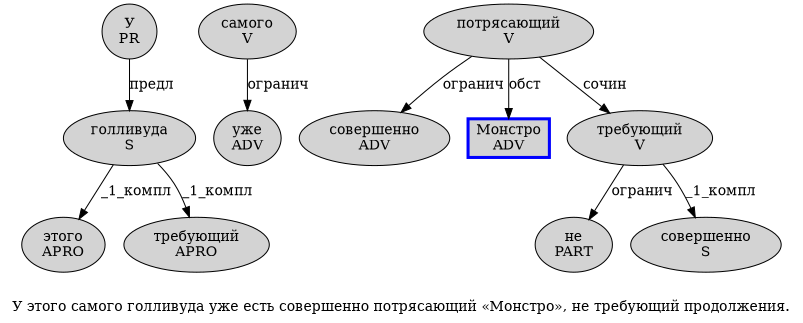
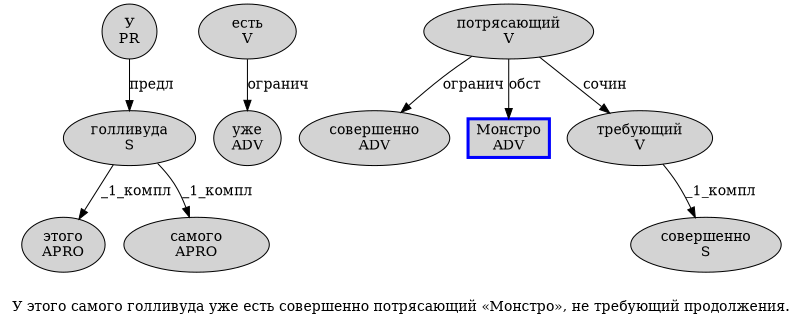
(247, 32) -> (247, 32)
(197, 245) -> (197, 245)
(574, 245) -> none
